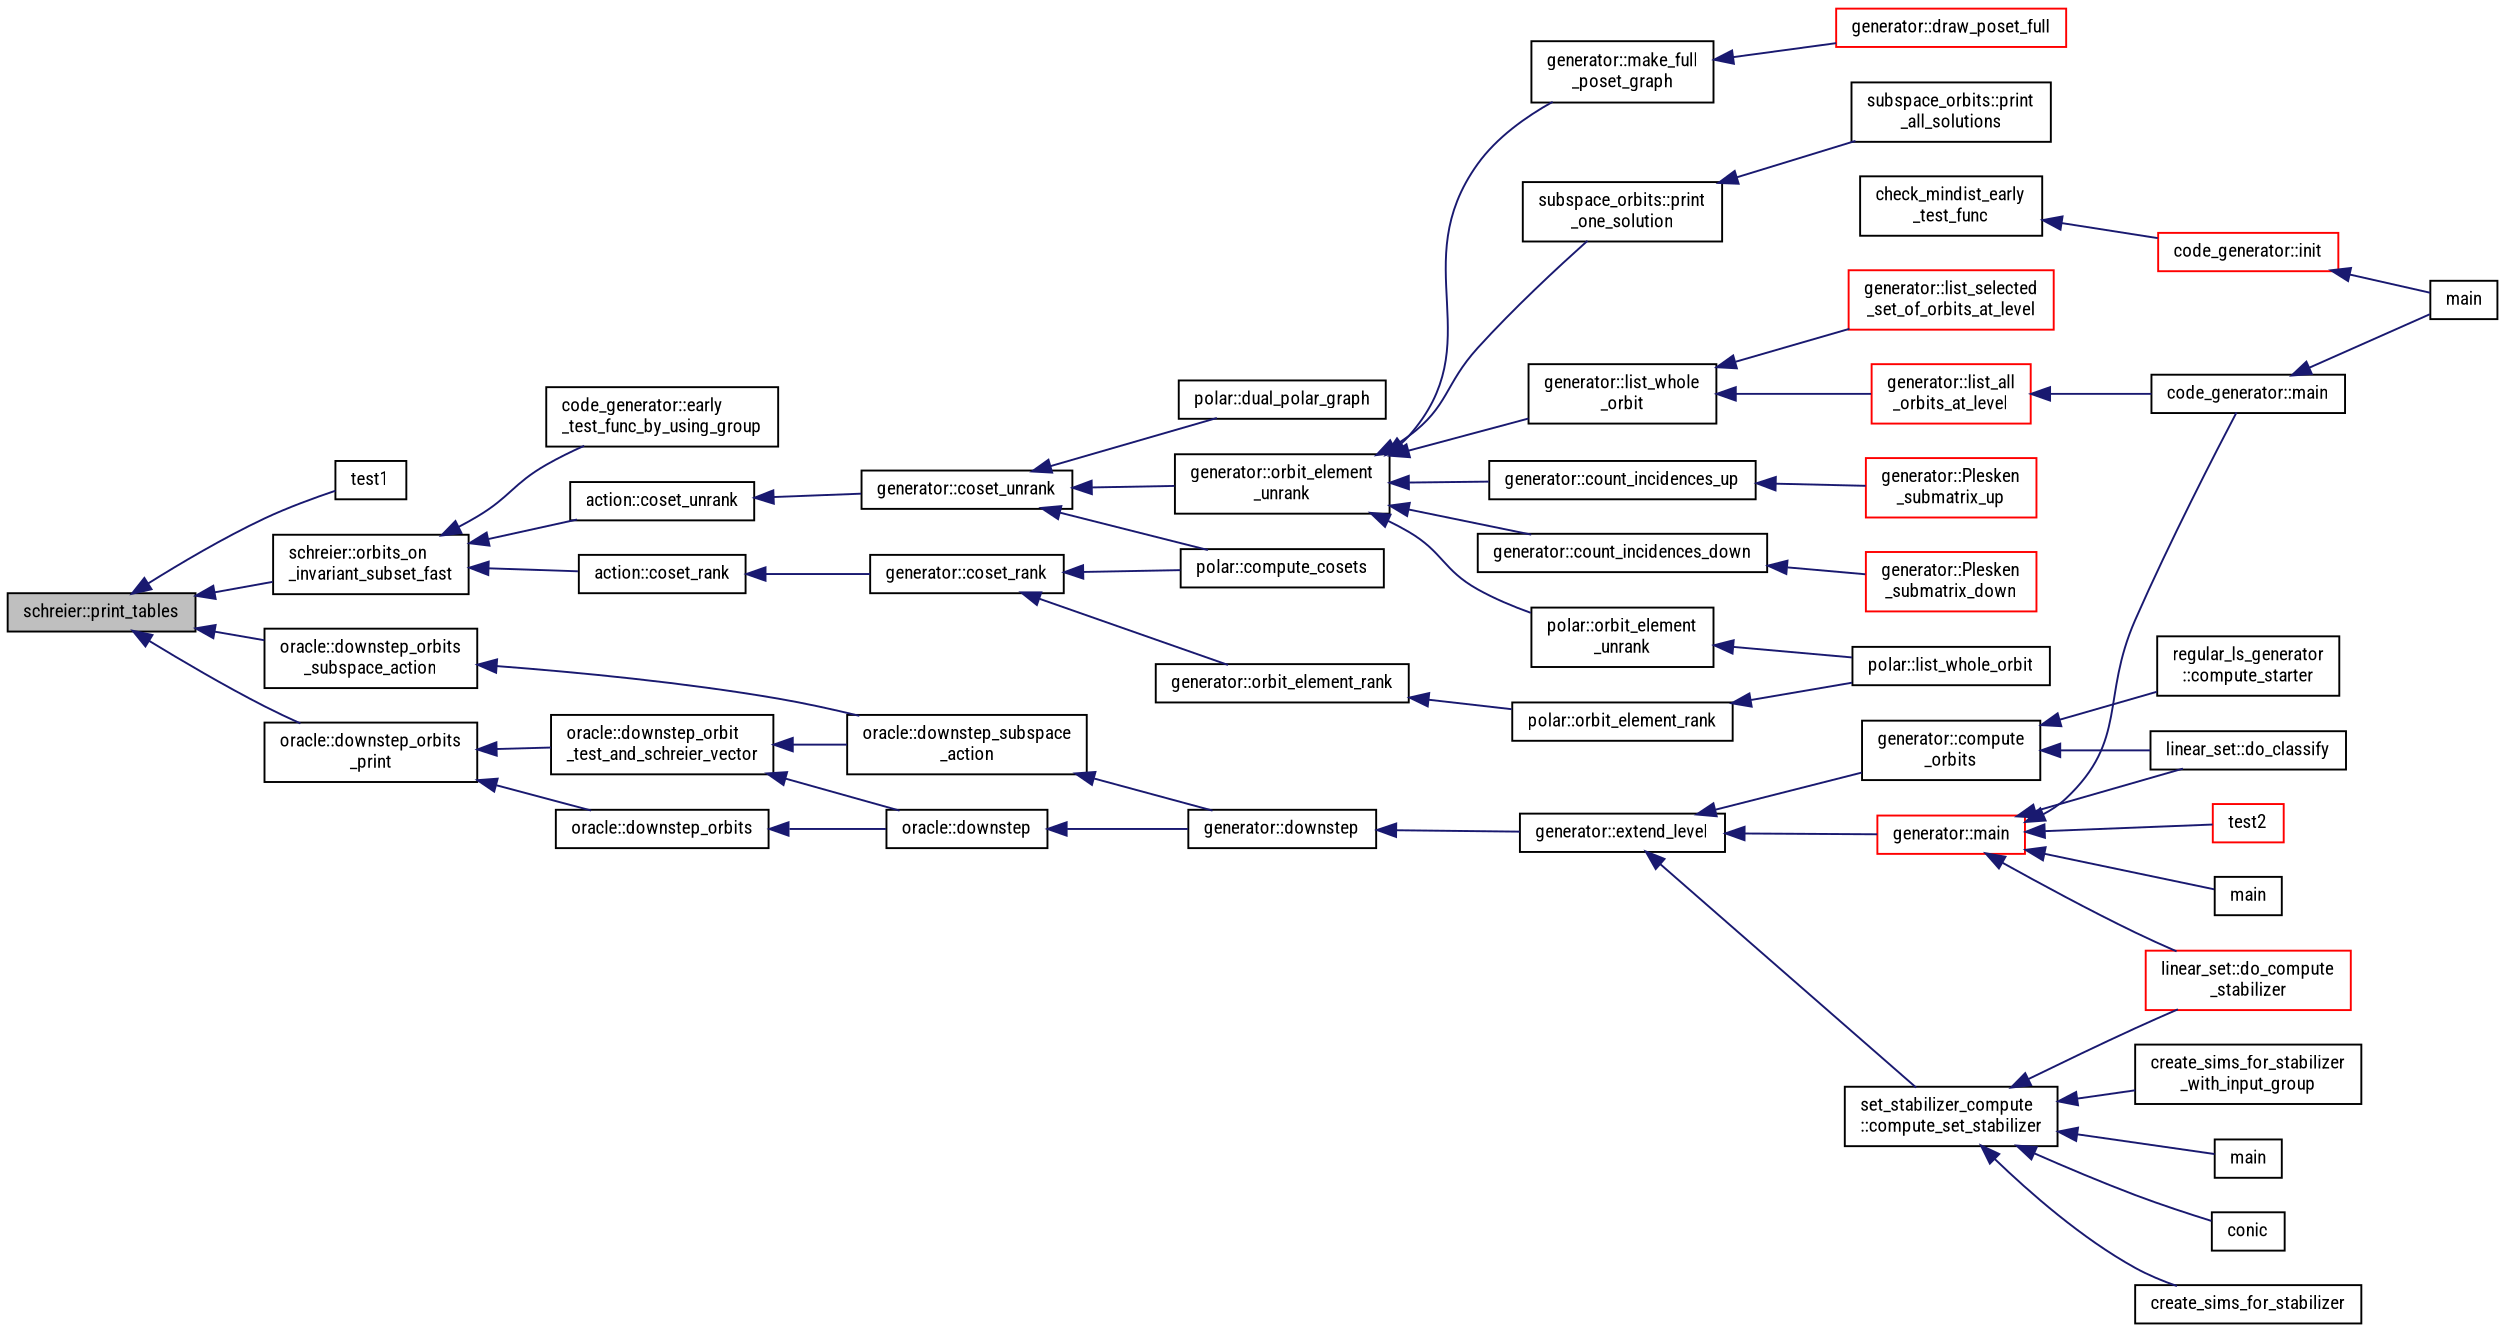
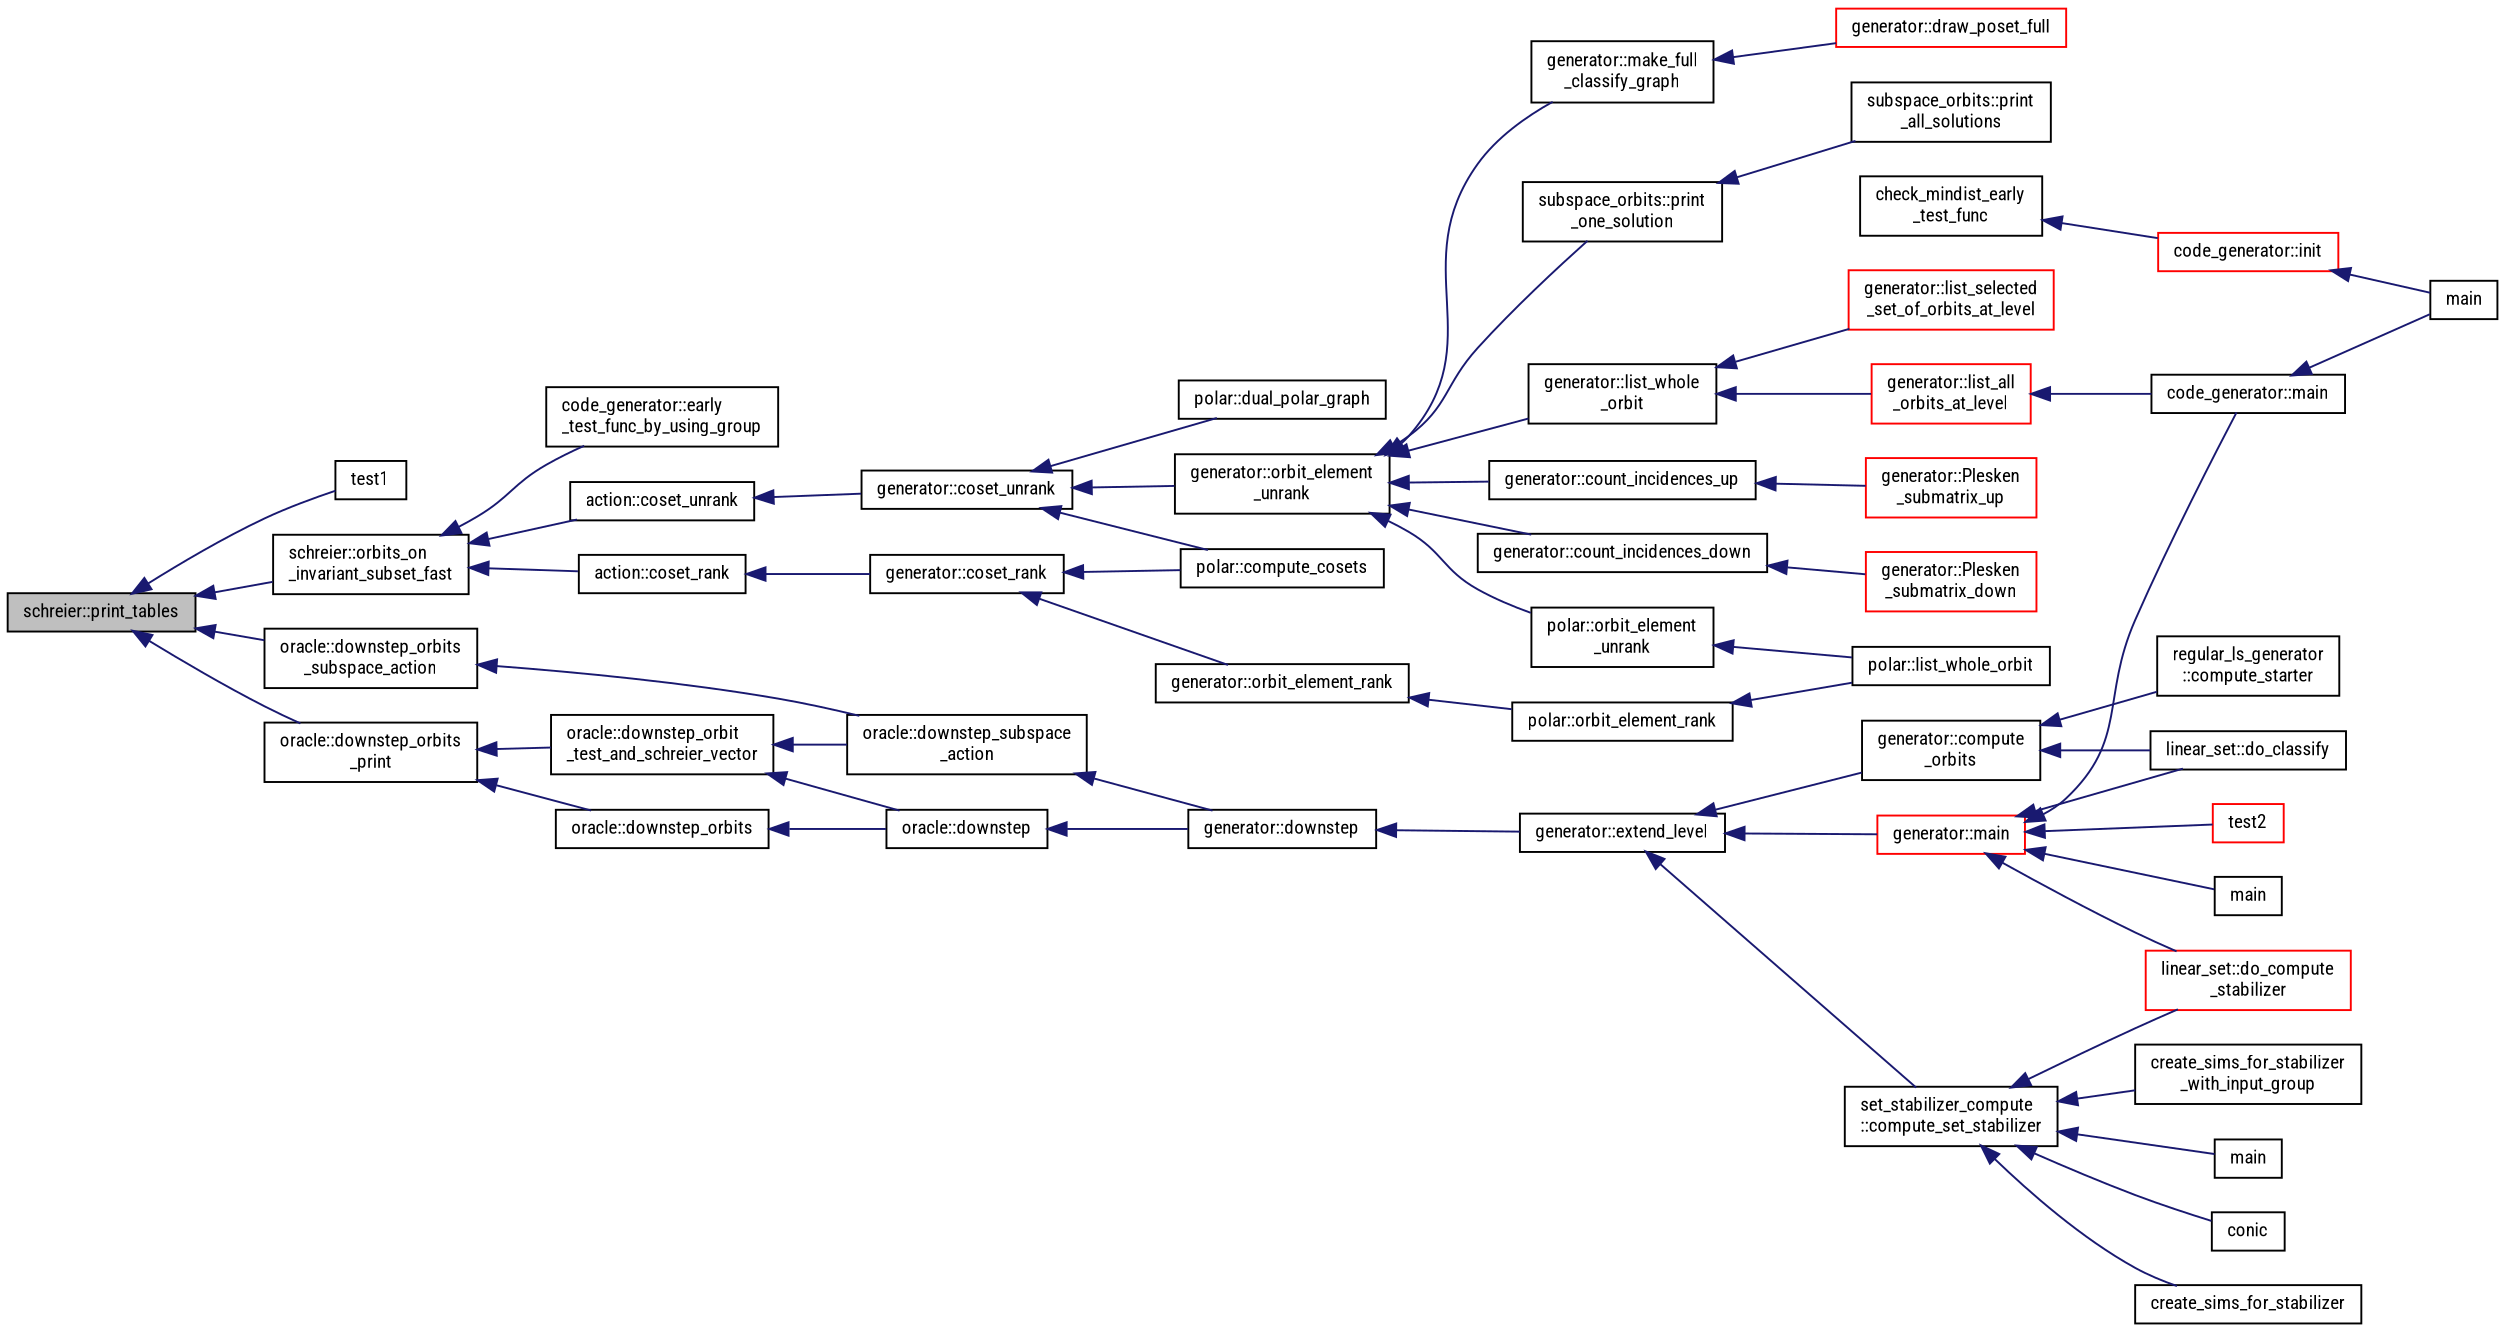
(1622, 72) -> (1622, 72)
